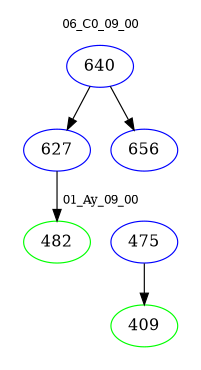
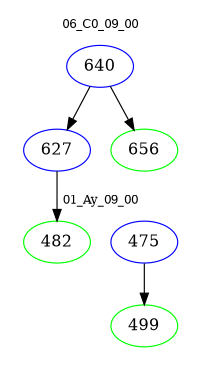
(144, 150) -> (144, 150)
(144, 326) -> (144, 326)
